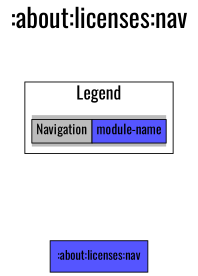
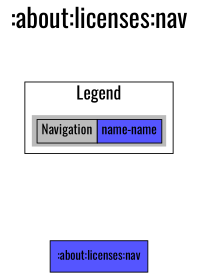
(129, 130) -> (130, 130)
